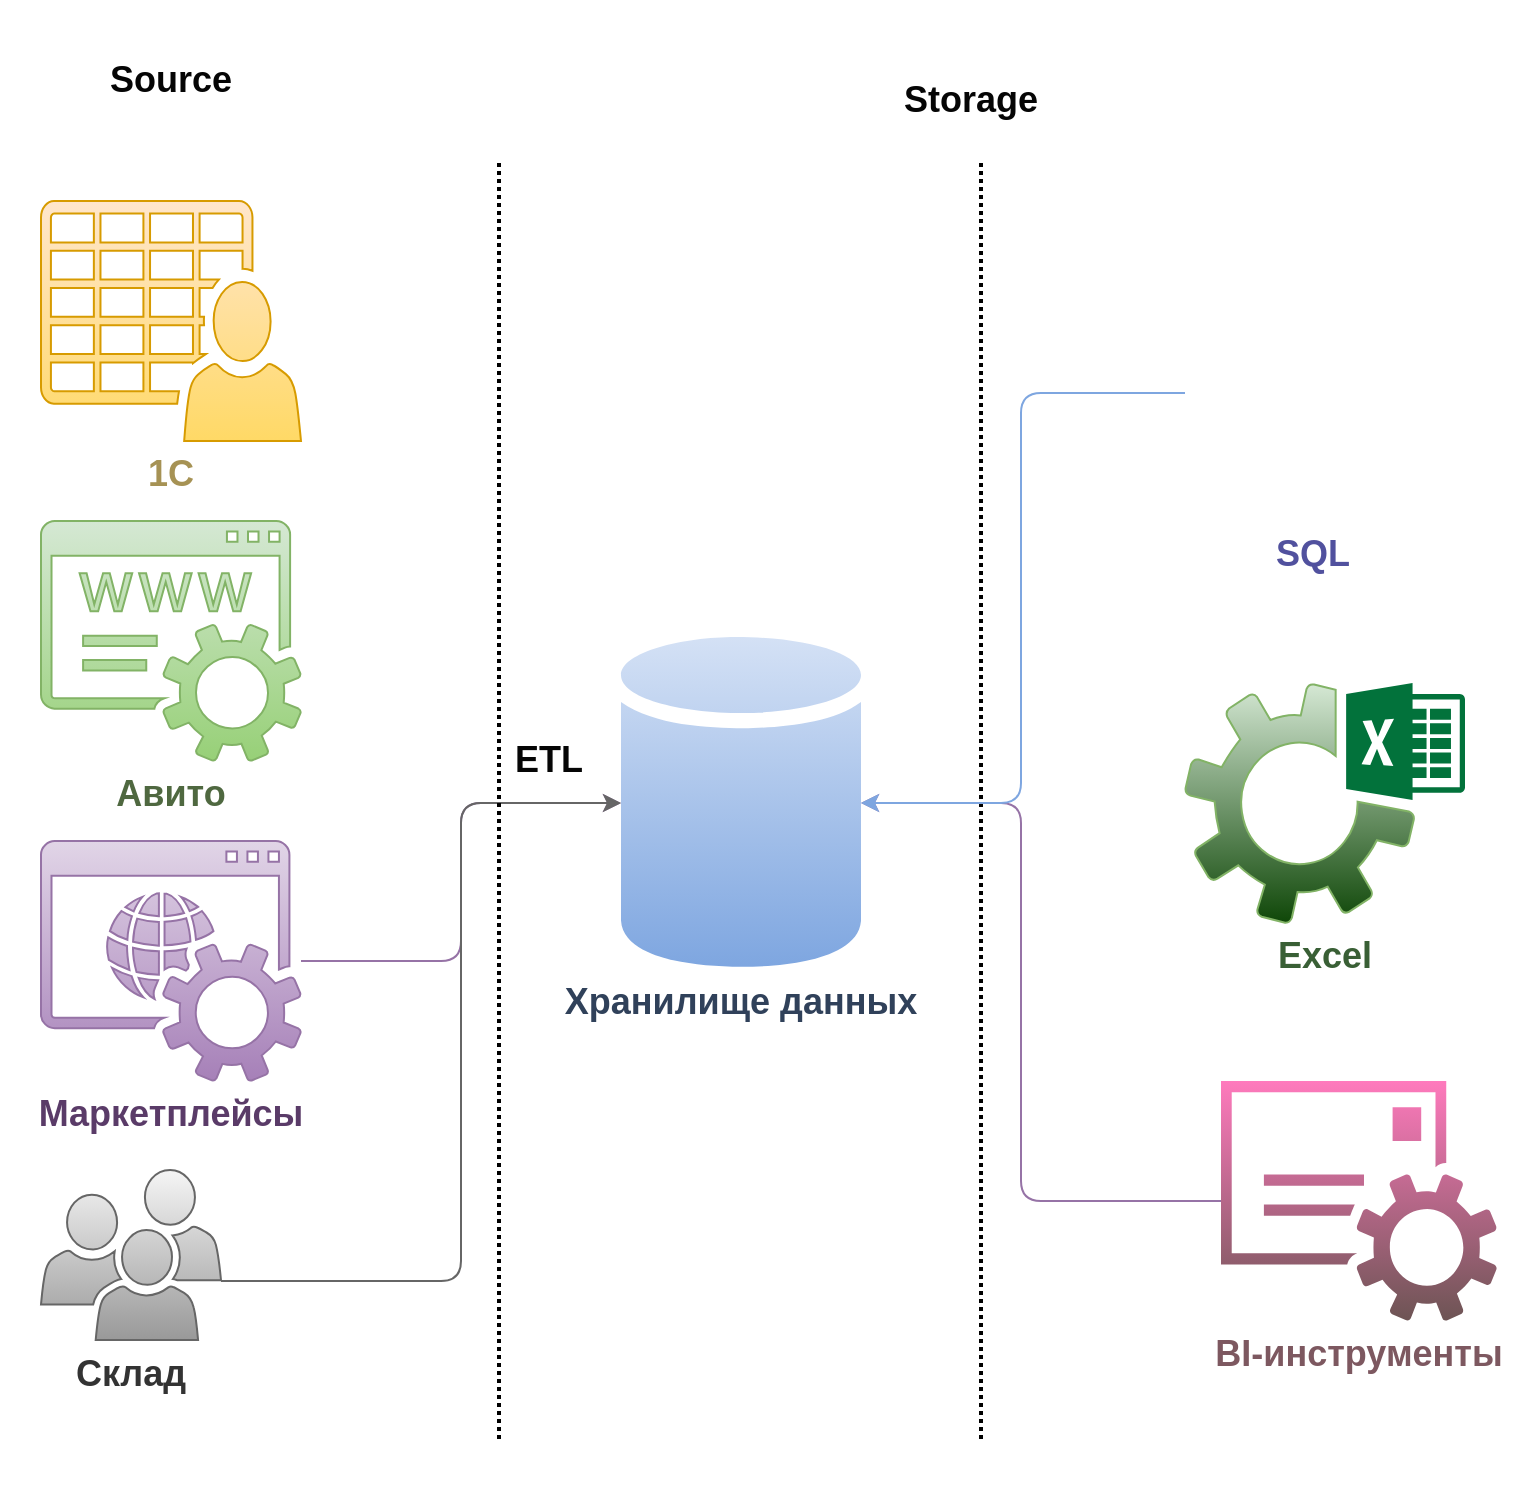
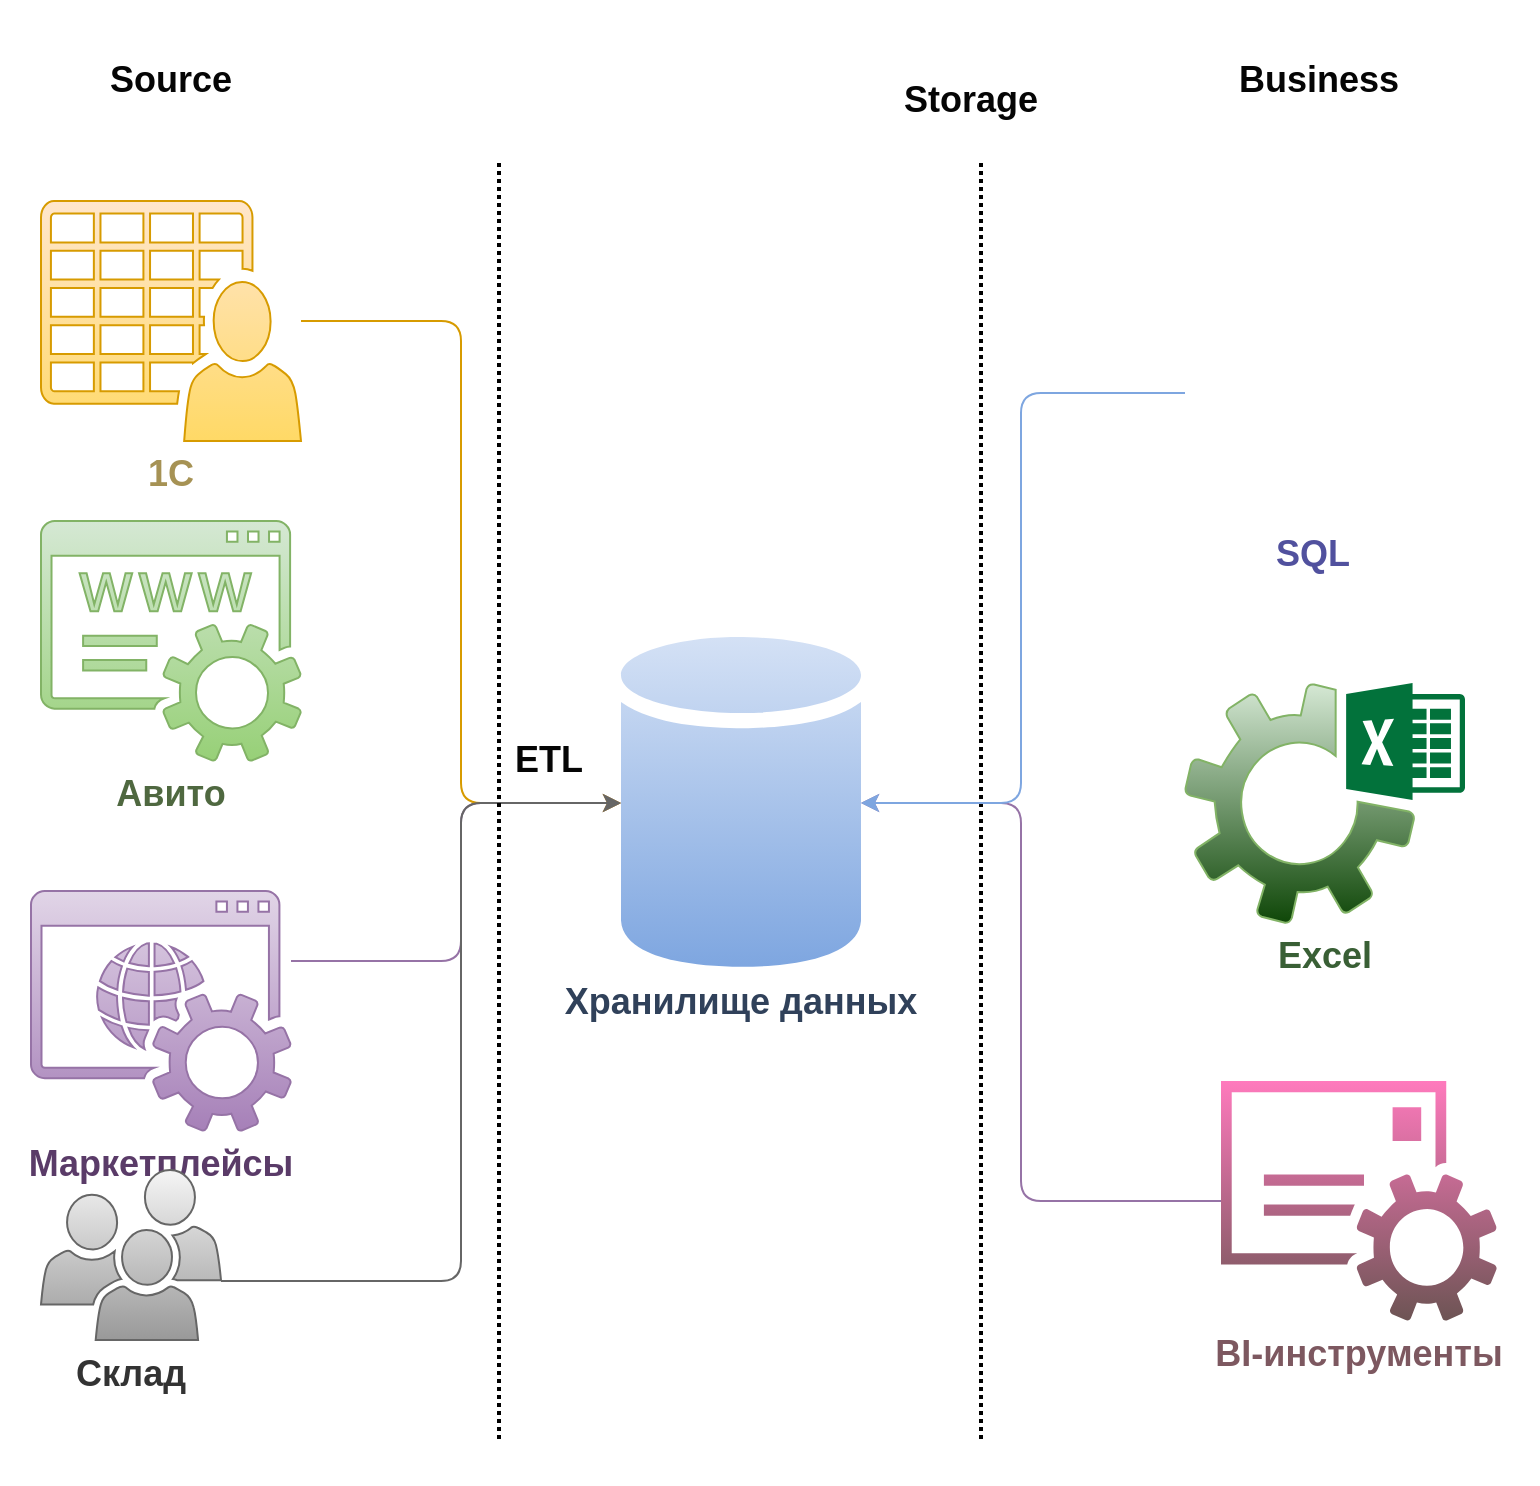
none -> (1319, 81)
none -> (461, 487)
(171, 961) -> (161, 1011)
